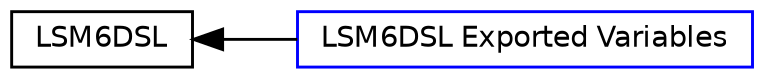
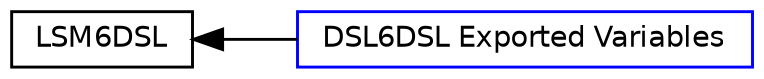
(525, 39) -> (525, 39)
